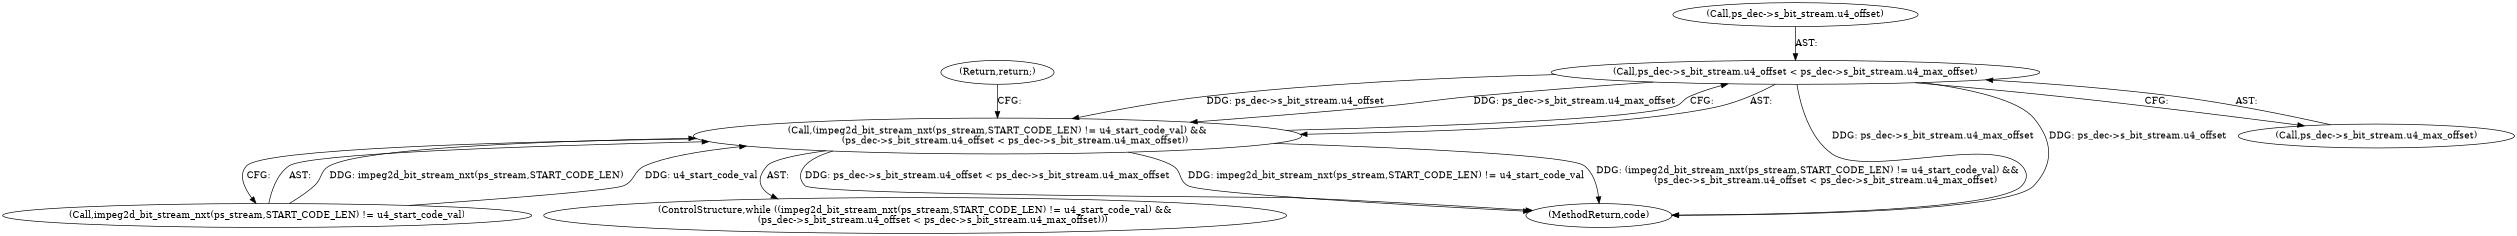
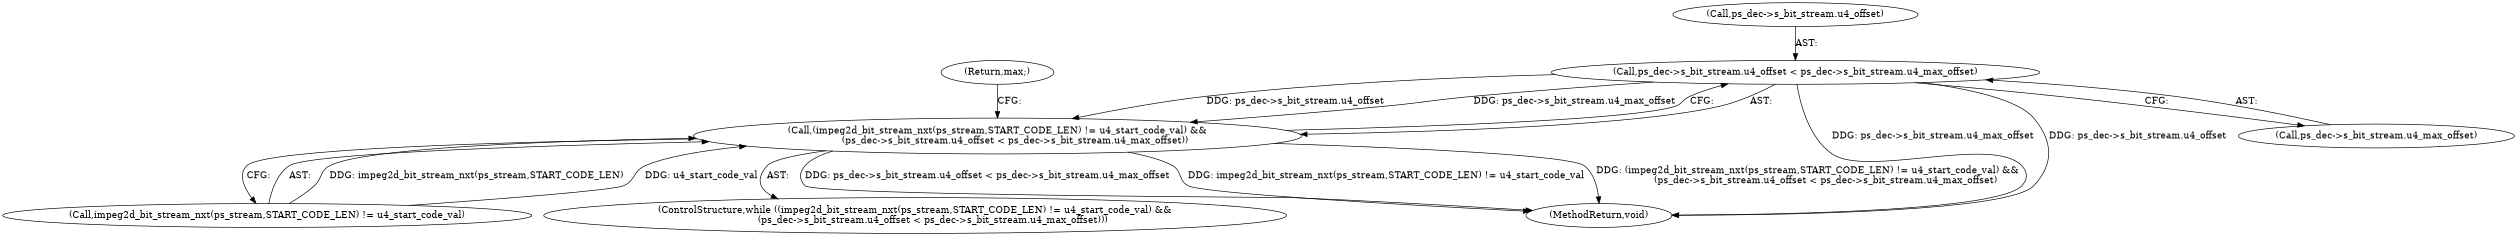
(997, 72) -> (997, 72)
(1599, 216) -> (1599, 216)
